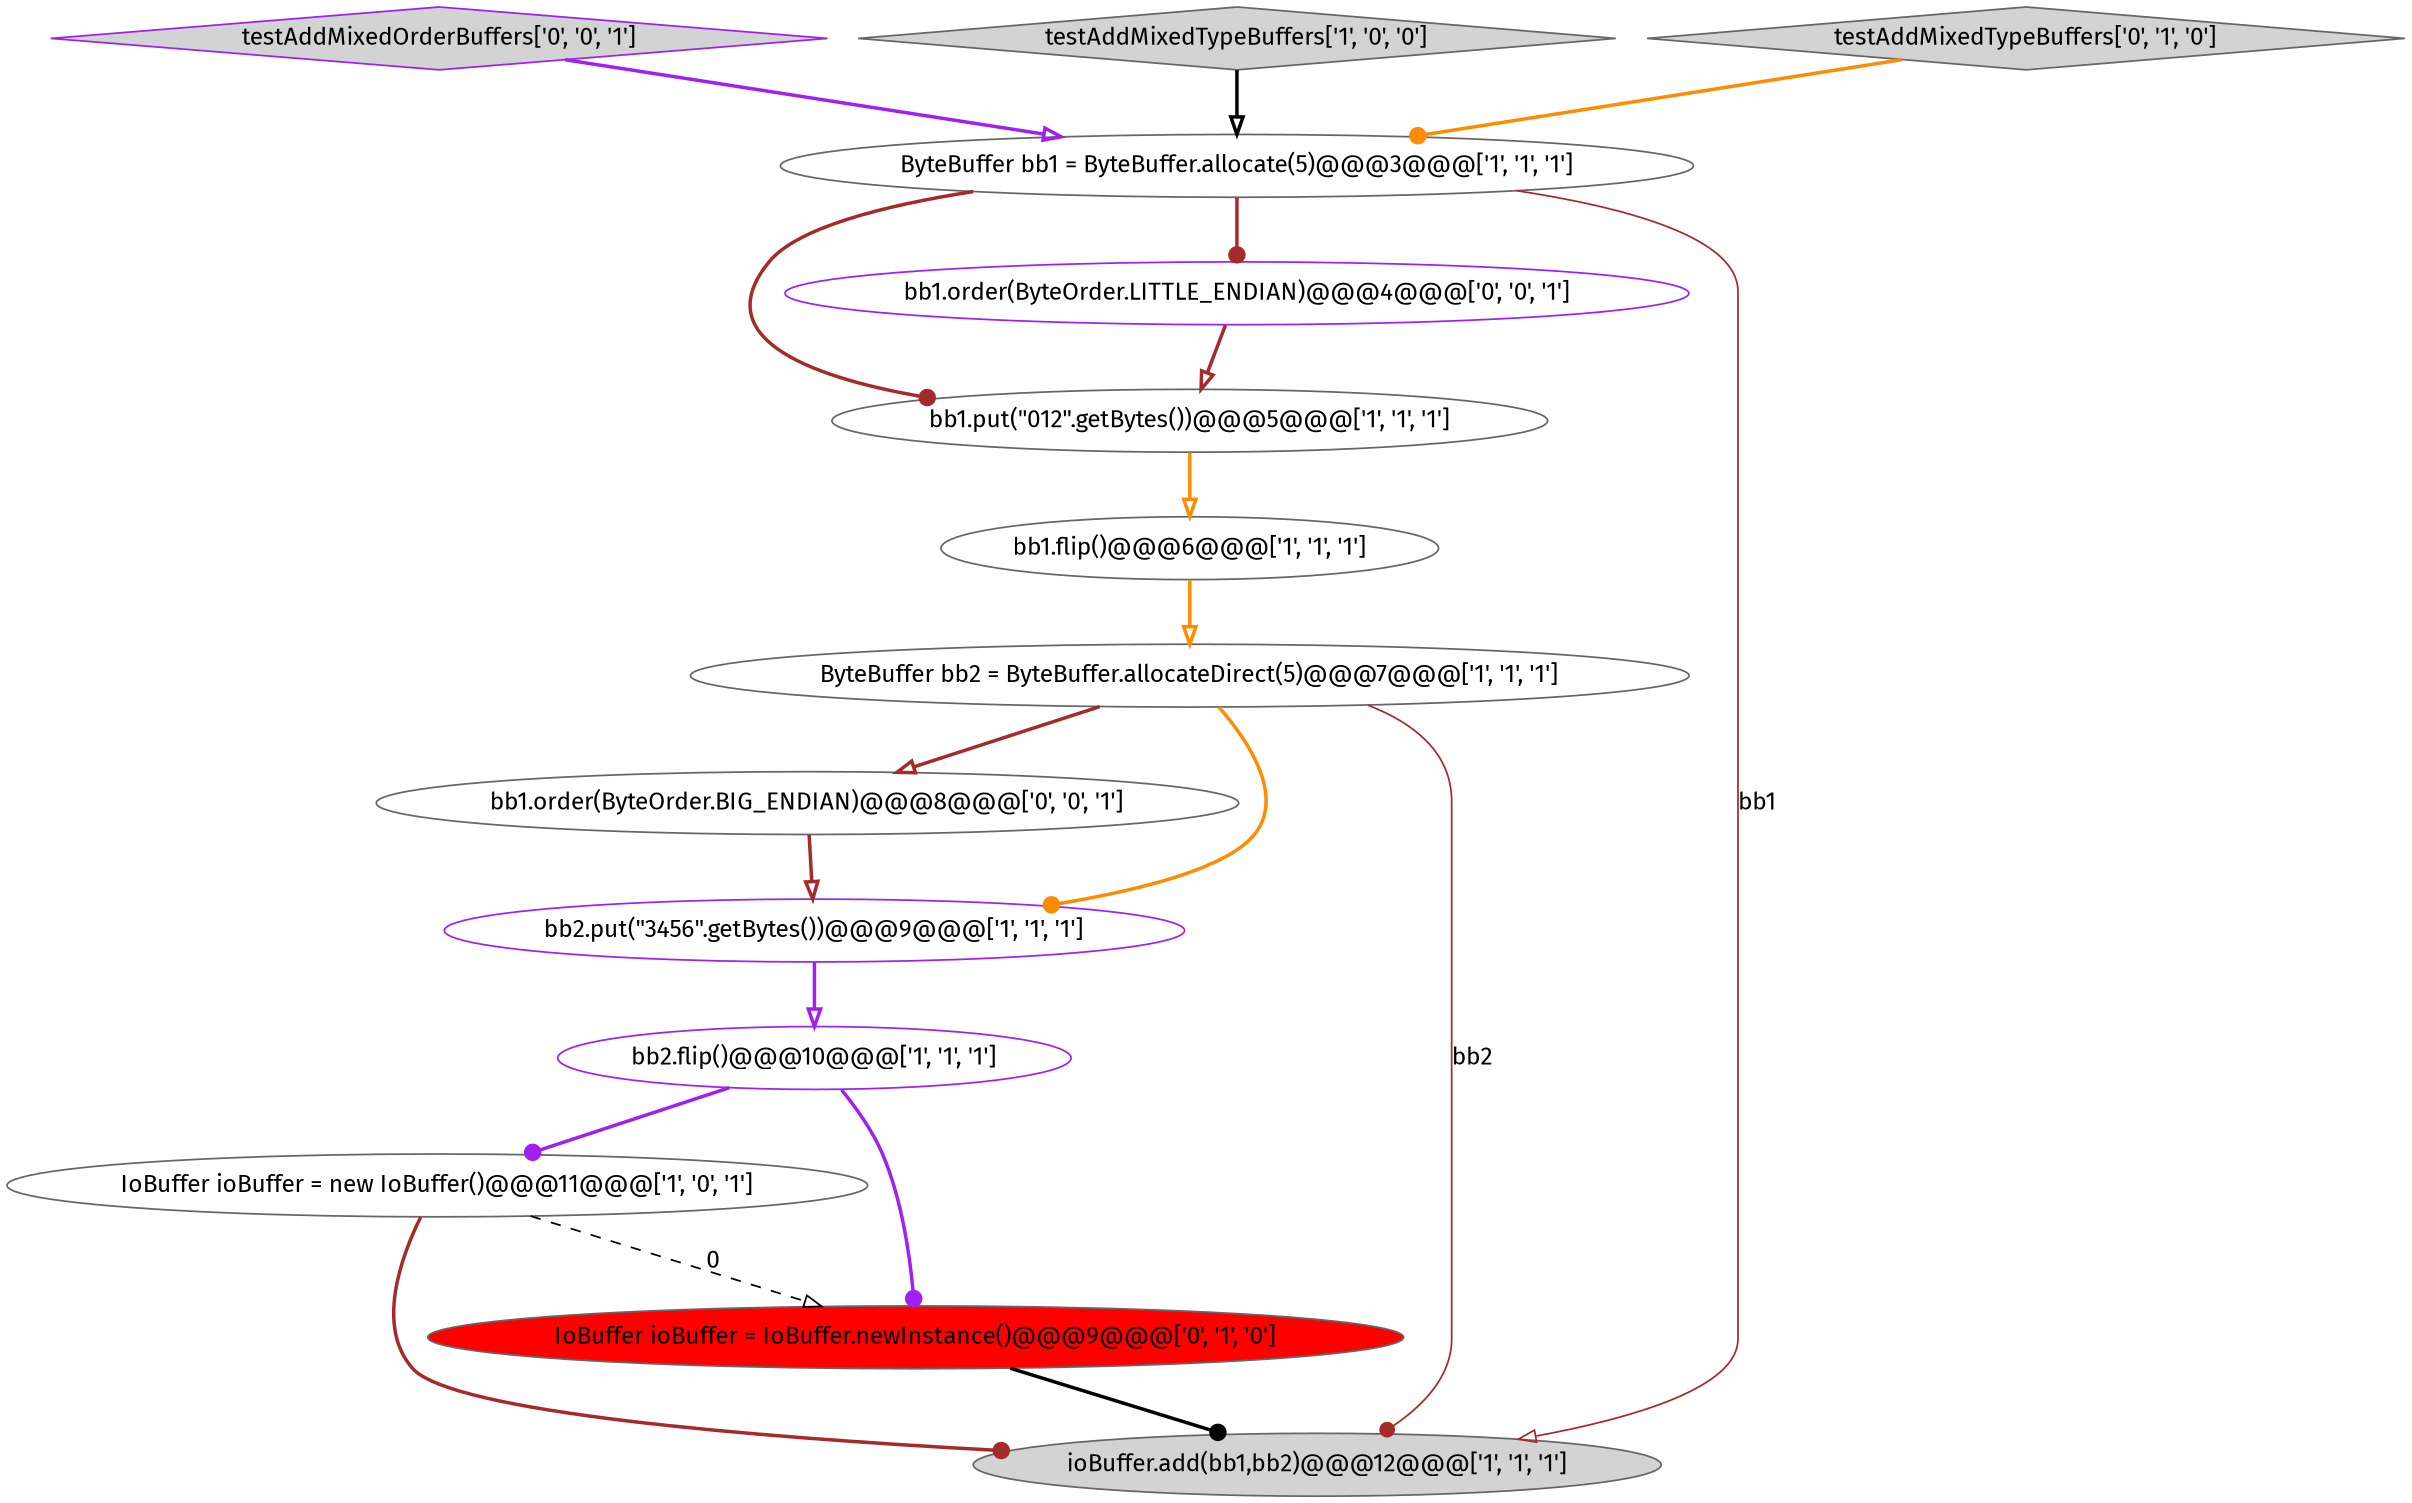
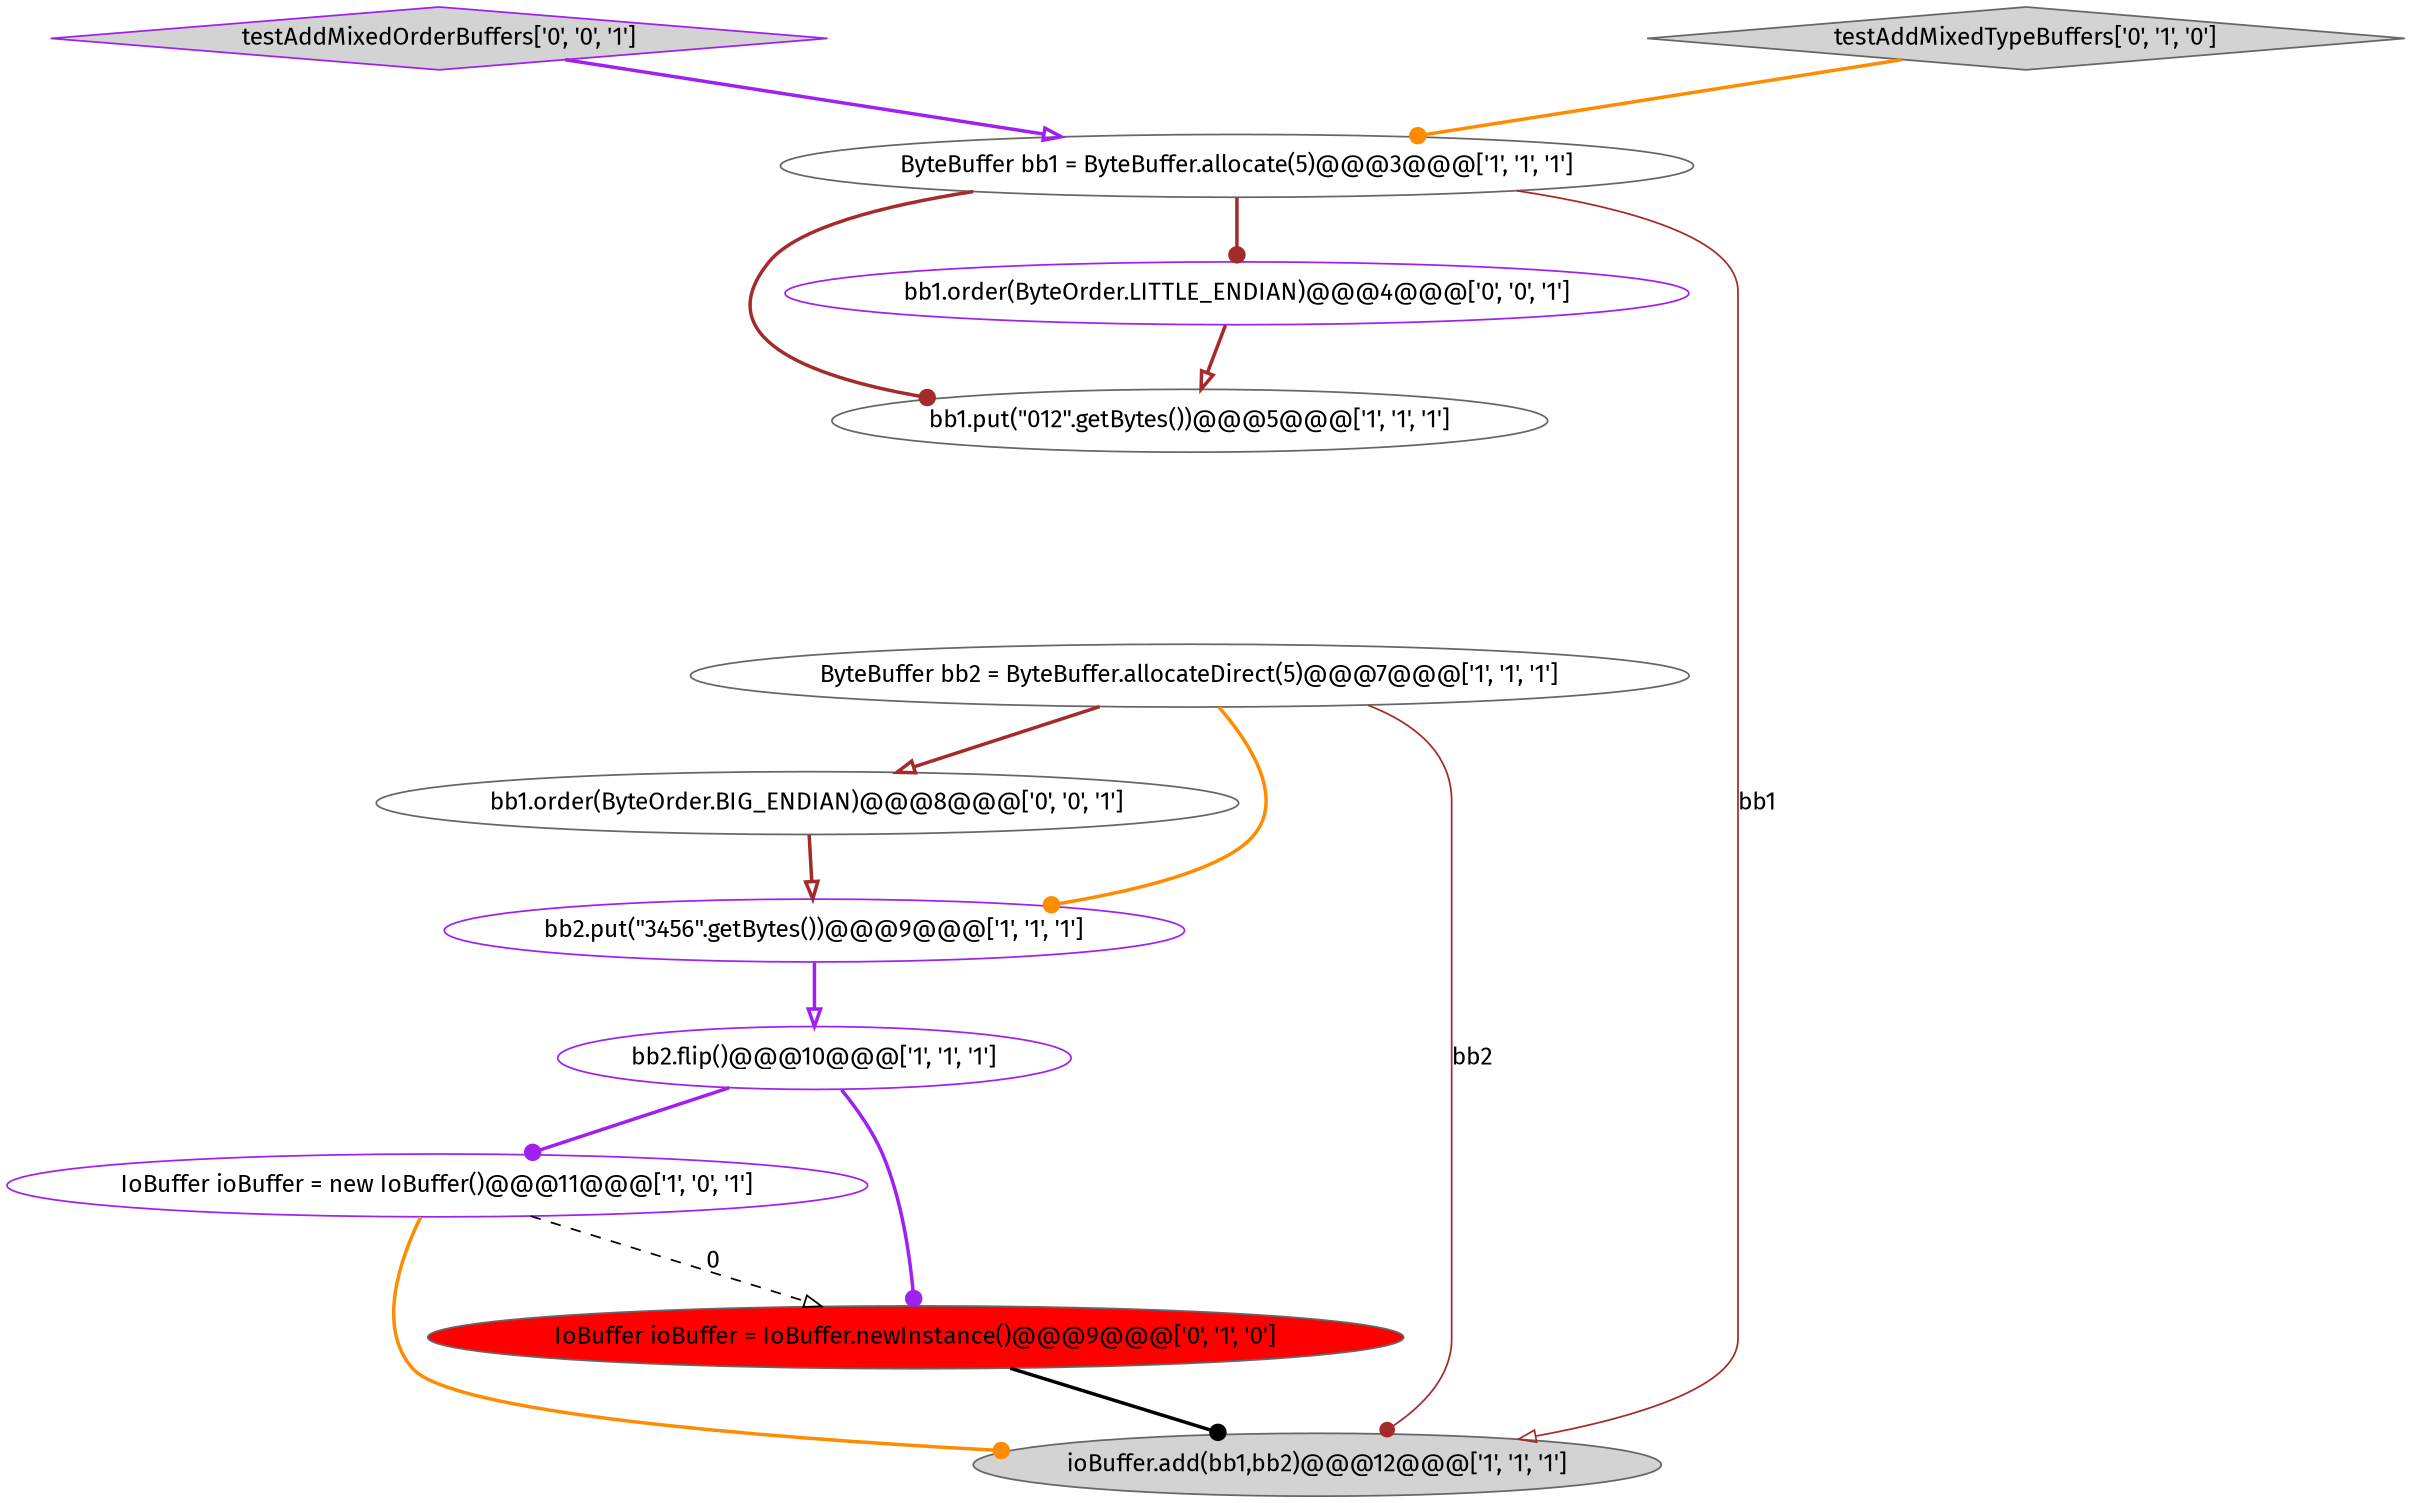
(1237, 38) -> none
(1190, 548) -> none
(437, 1185) -> (437, 1185)
(620, 1420) -> (620, 1420)
